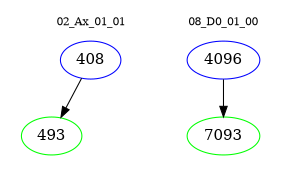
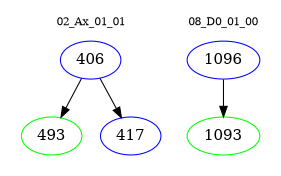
(91, 60) -> (91, 60)
(223, 60) -> (223, 60)
none -> (131, 136)
(223, 136) -> (223, 136)
